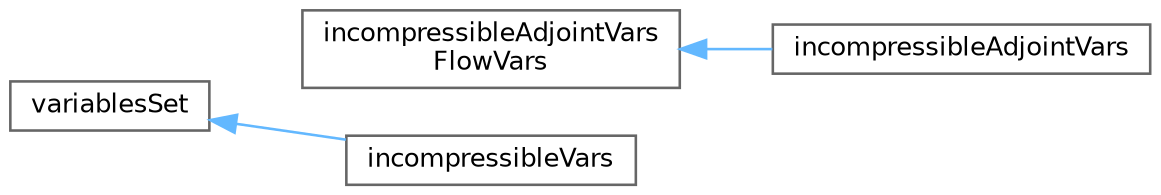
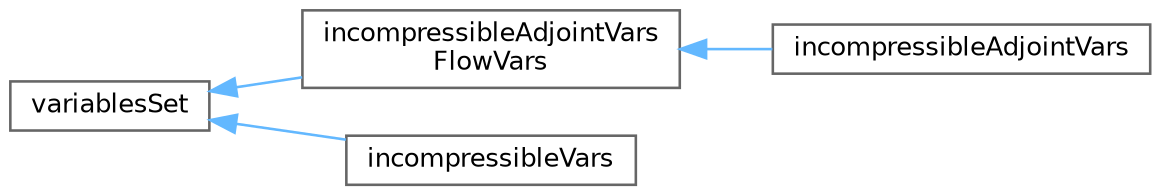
none -> (269, 82)
